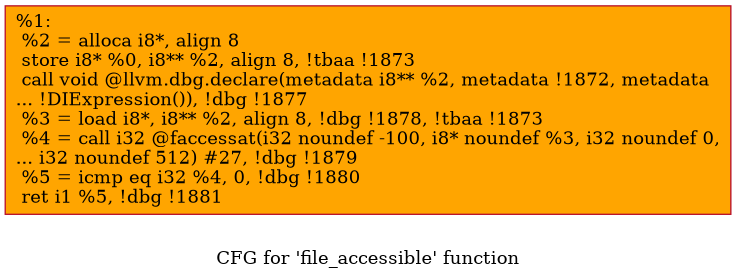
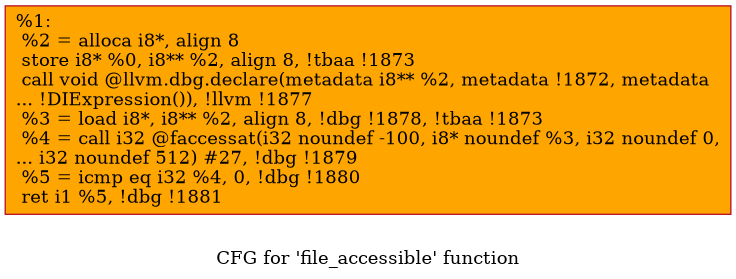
(162, 100) -> (165, 100)
